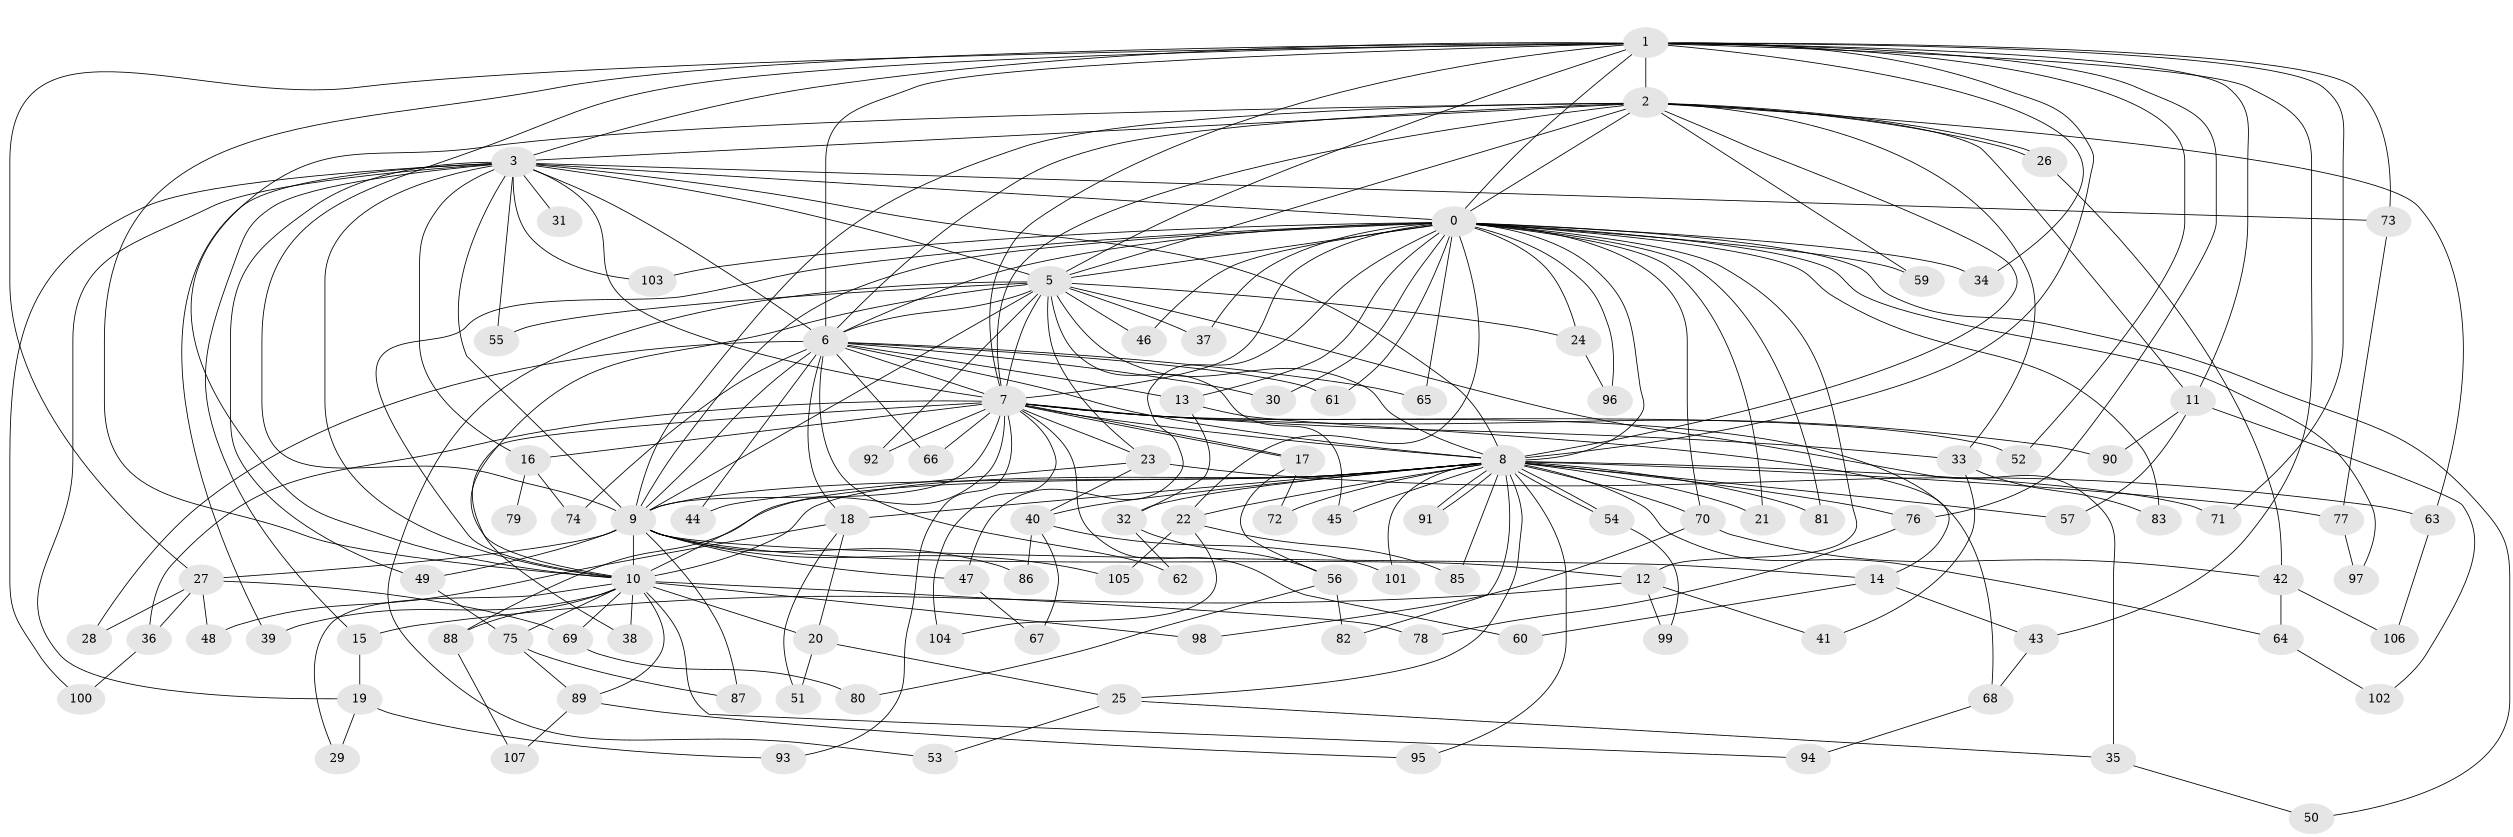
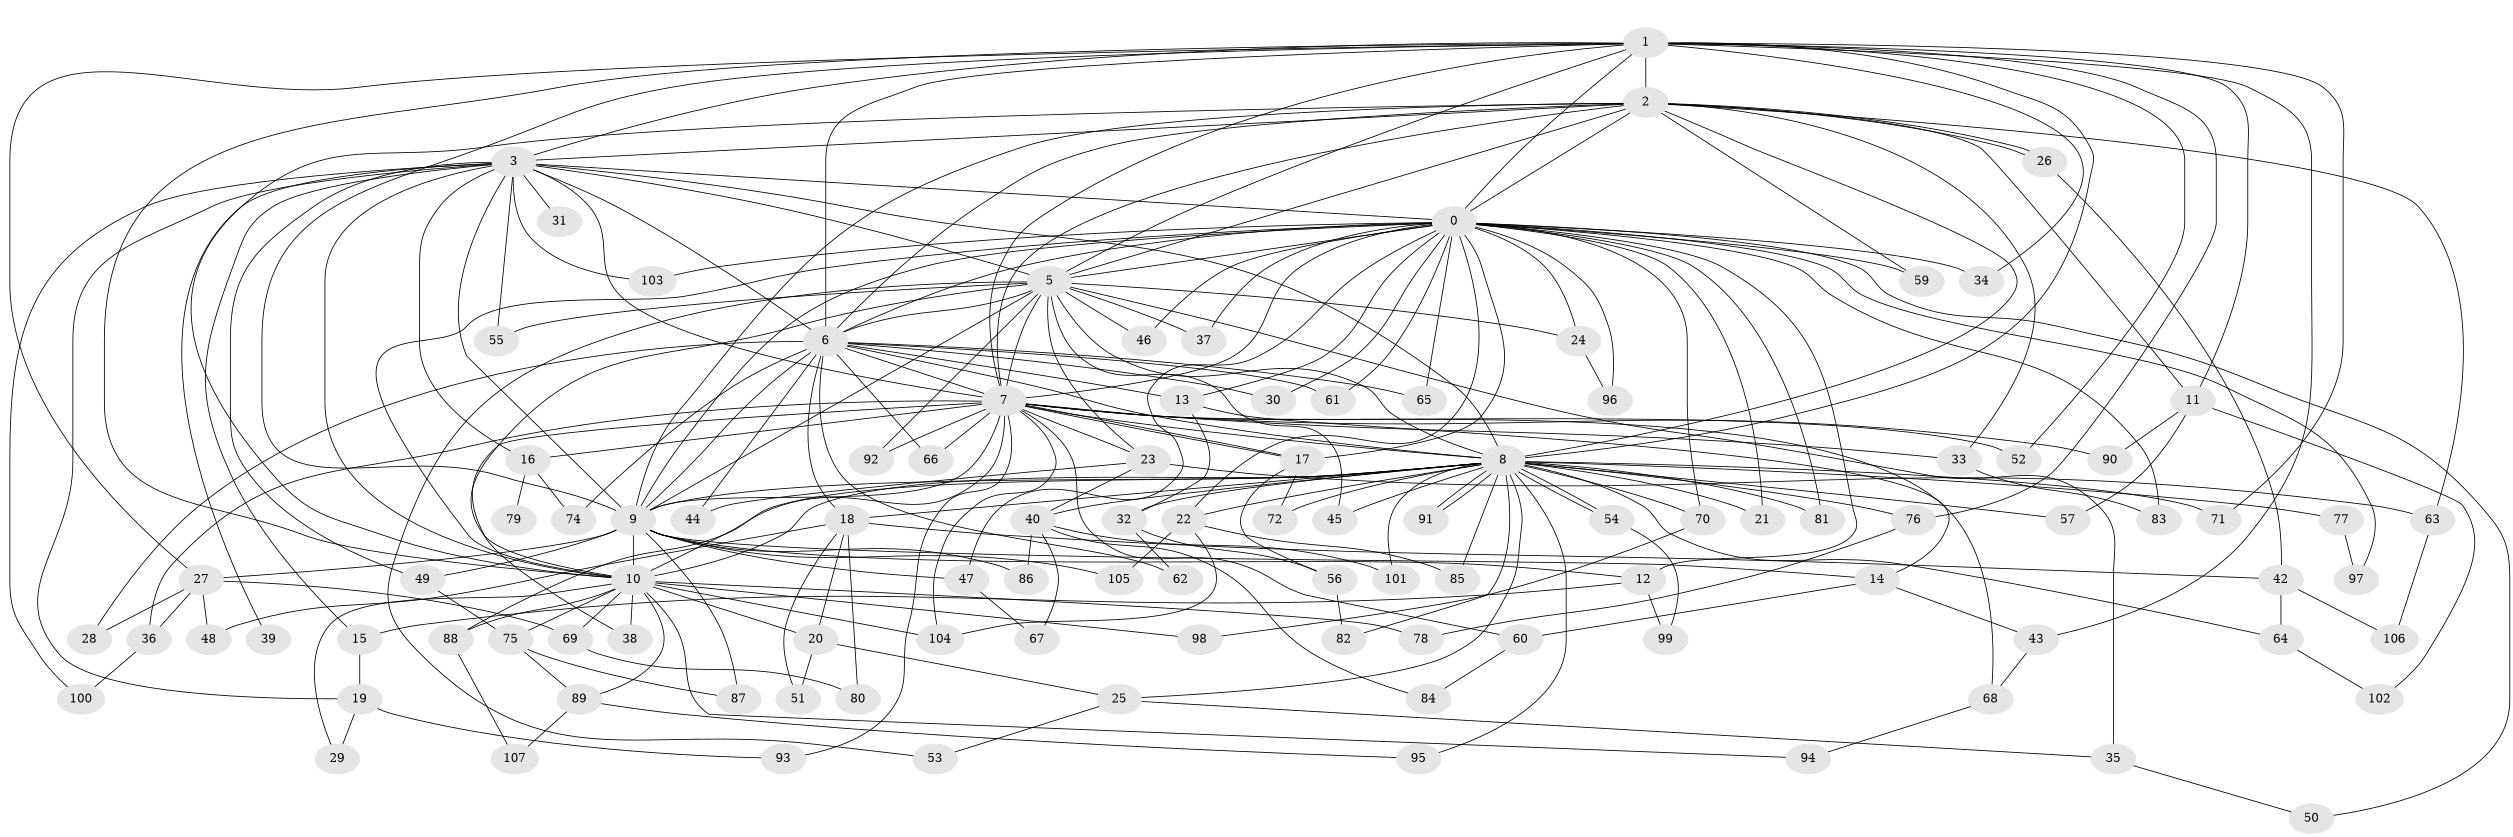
(2389, 222) -> none
(1633, 336) -> (1490, 404)
(1988, 561) -> (1529, 555)
(451, 610) -> (780, 608)
(1824, 640) -> none
(1098, 646) -> (853, 610)
none -> (1429, 699)
